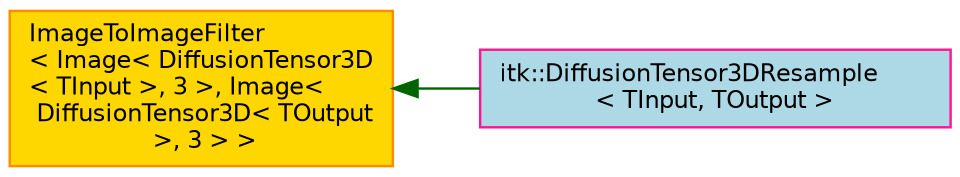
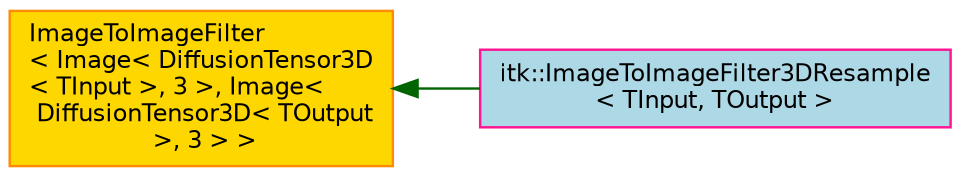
(715, 89) -> (715, 89)
